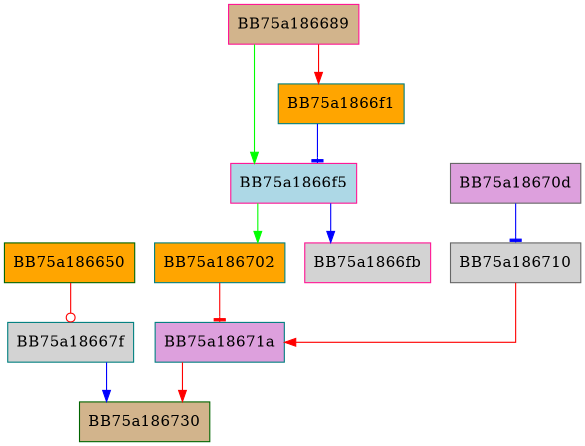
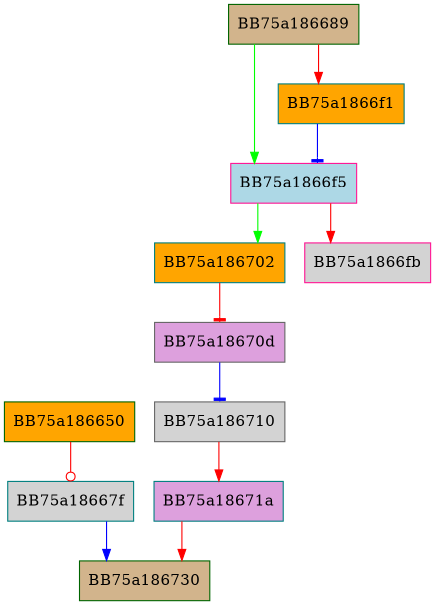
(294, 24) -> (294, 24)
(331, 217) -> (331, 217)
(220, 300) -> (220, 300)
